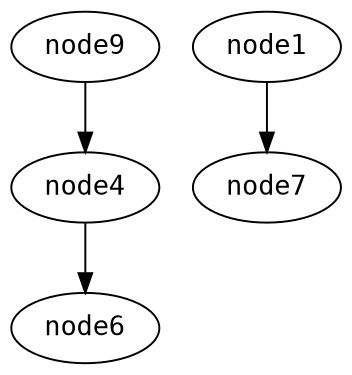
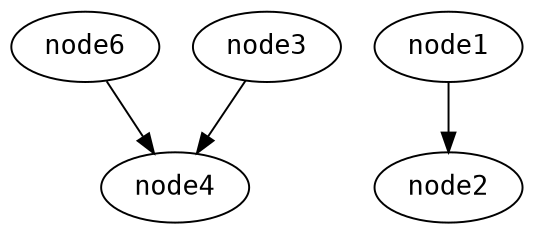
(85, 47) -> (267, 47)
(267, 187) -> (449, 187)
(85, 248) -> (125, 109)
